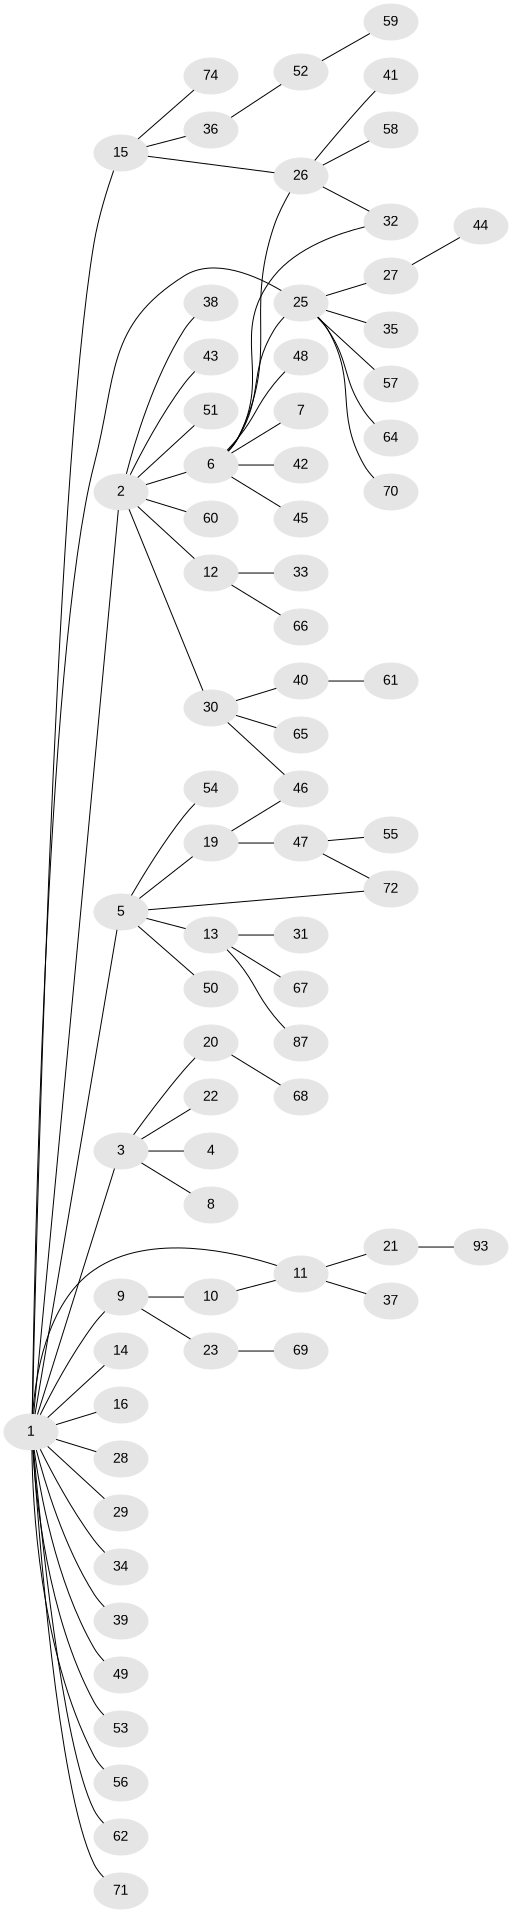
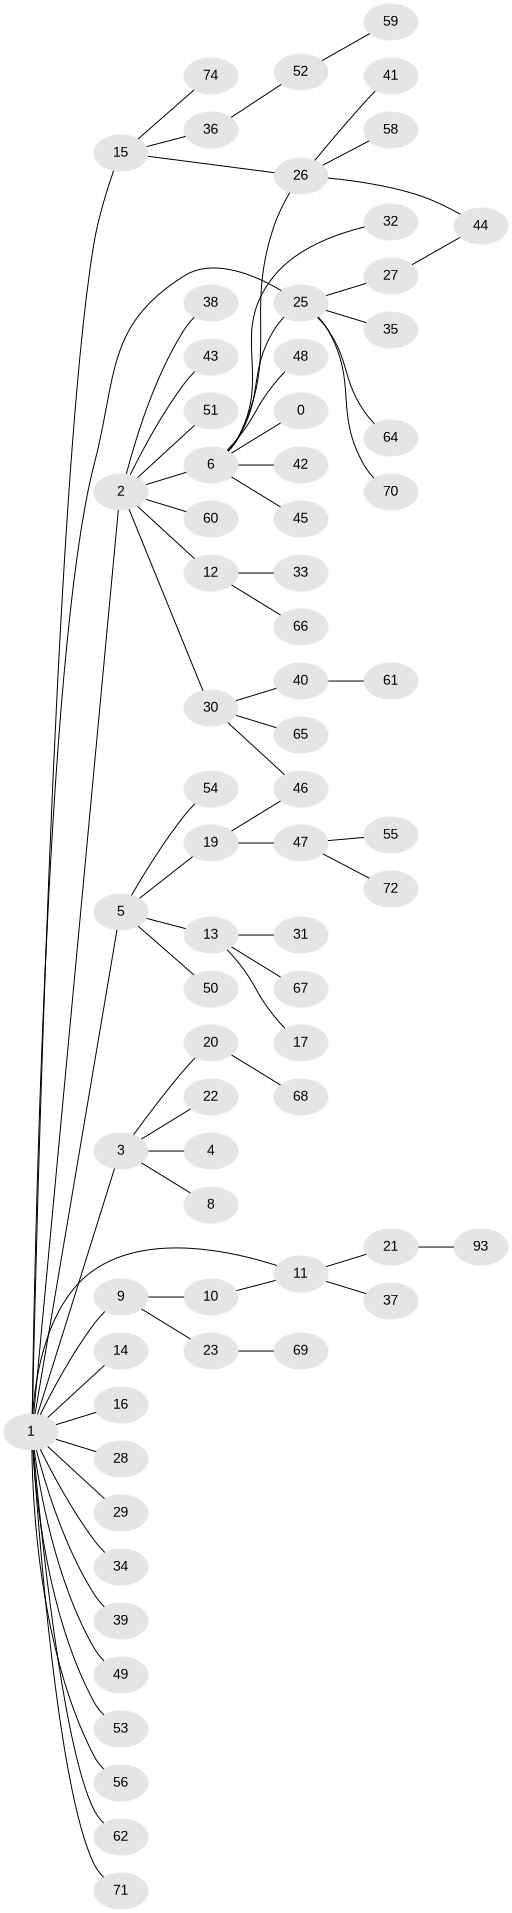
(346, 199) -> (396, 189)
(391, 384) -> none
(301, 411) -> (301, 411)
(256, 900) -> none
(301, 1043) -> (301, 1043)
